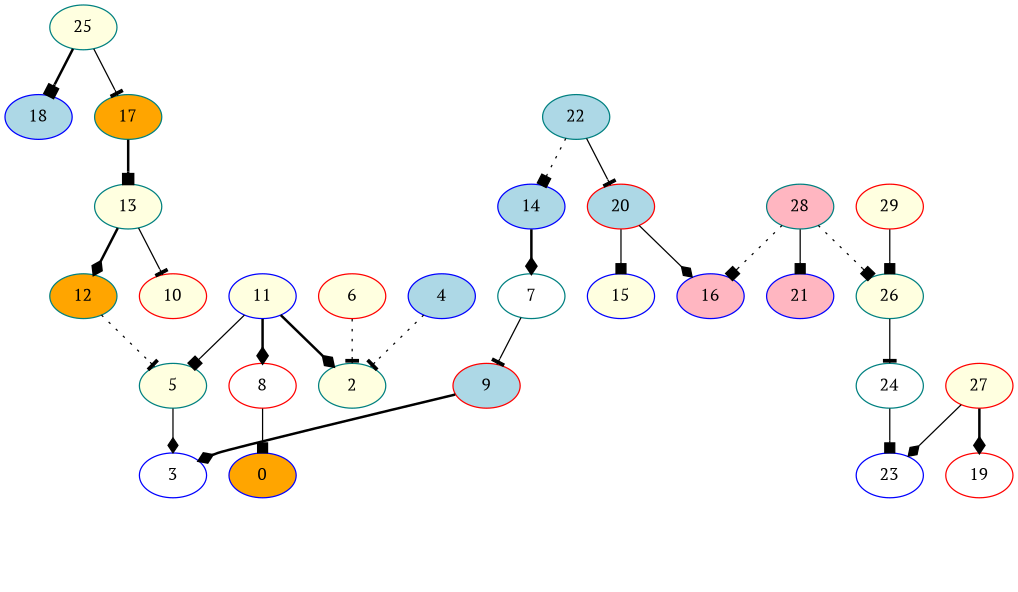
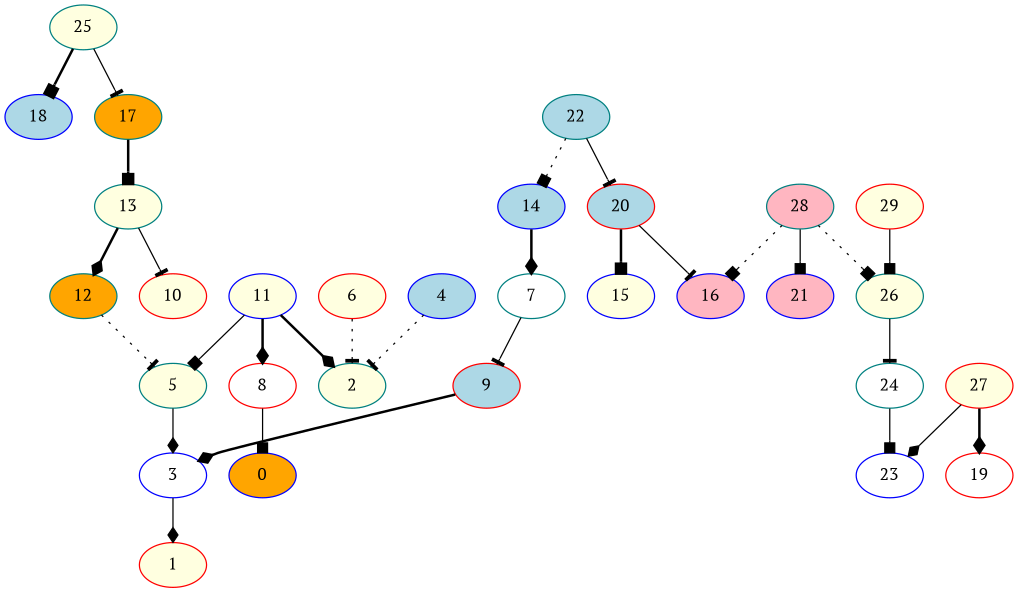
(621, 245) -> (621, 245)
(663, 249) -> (663, 249)
none -> (173, 565)
